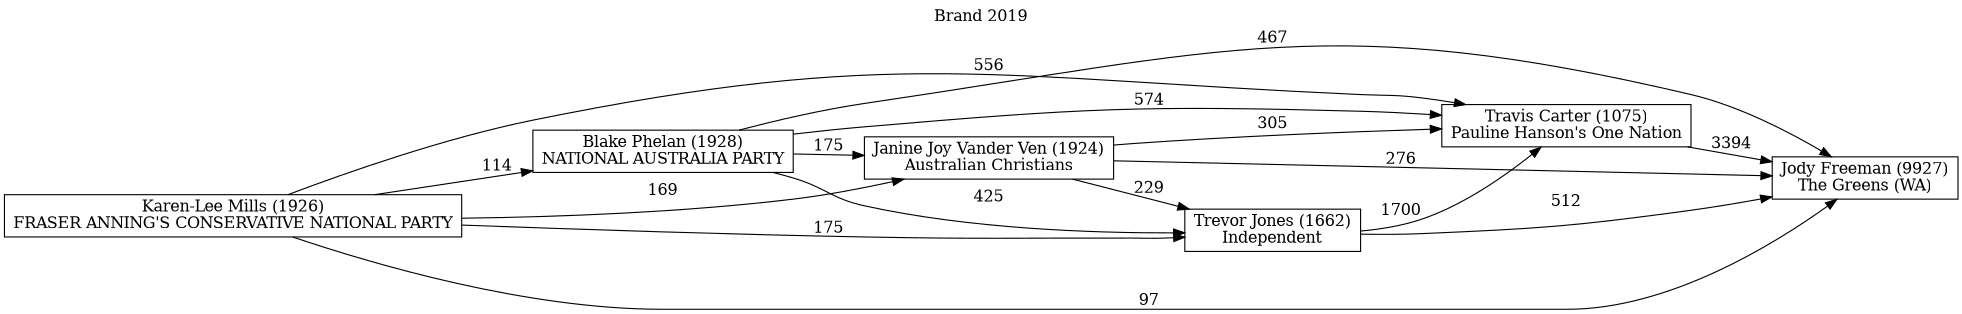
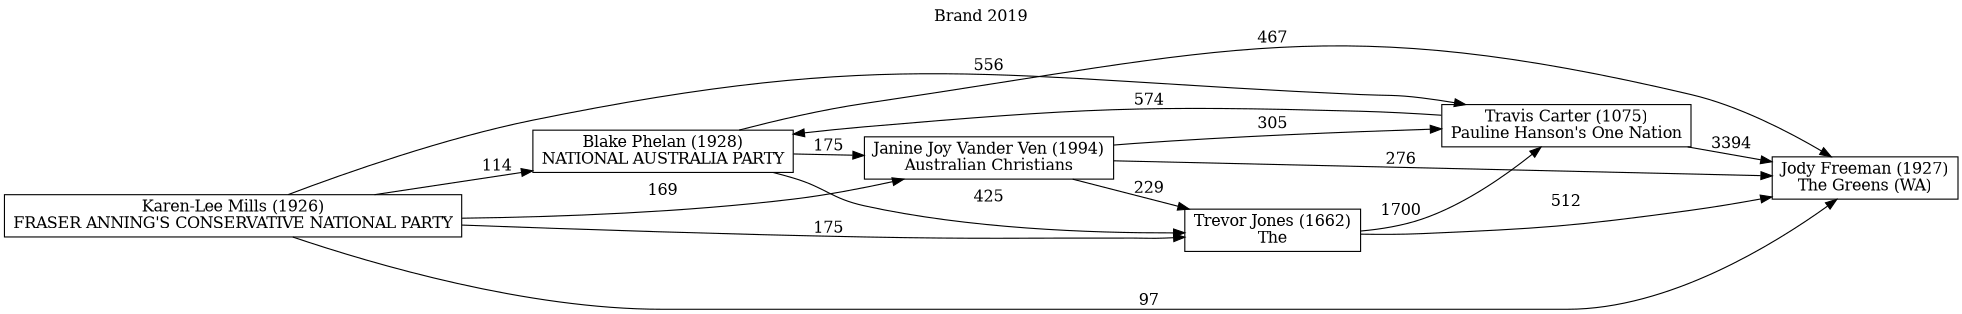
(1111, 110) -> (1123, 110)
(989, 158) -> (989, 158)
(1865, 178) -> (1865, 178)
(1273, 230) -> (1273, 230)
